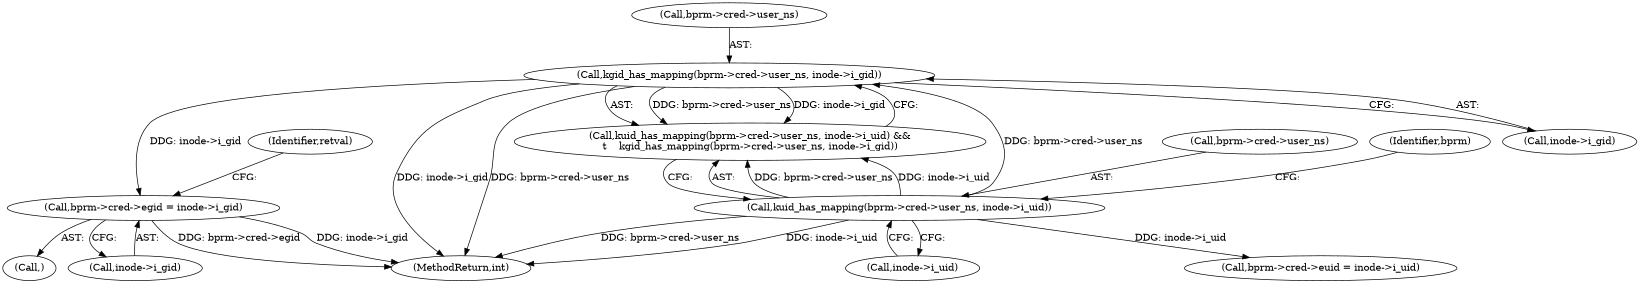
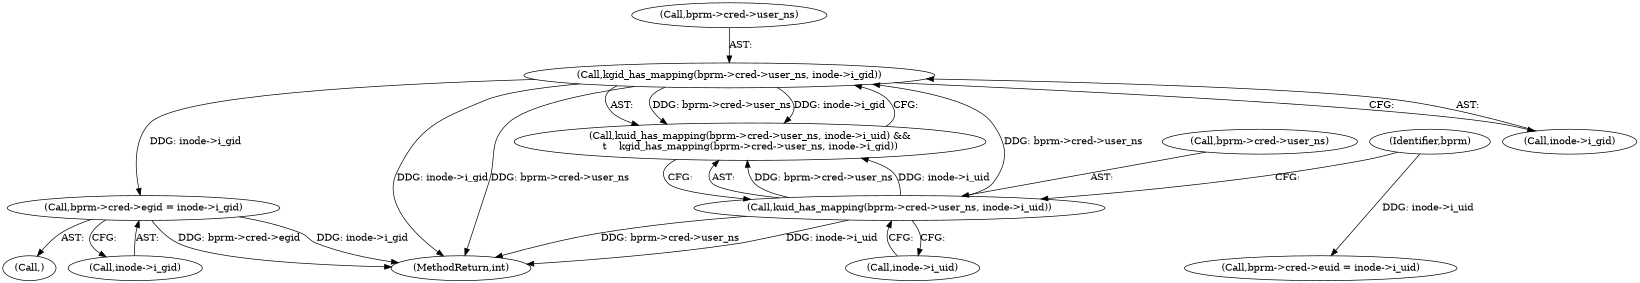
(310, 142) -> none
(1110, 238) -> (1378, 202)
